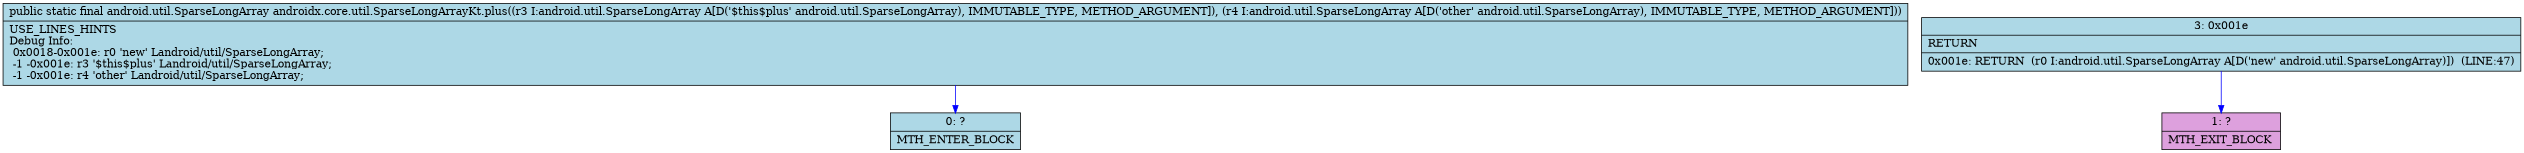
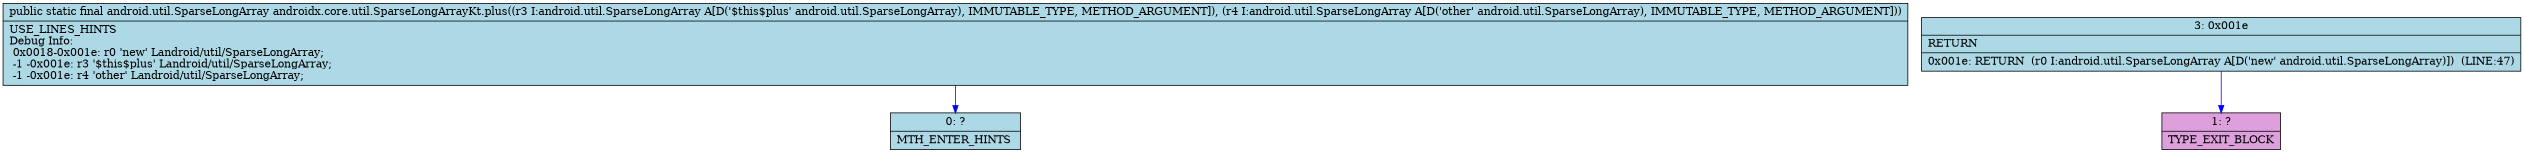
(955, 140) -> (954, 140)
(2220, 140) -> (2221, 140)
